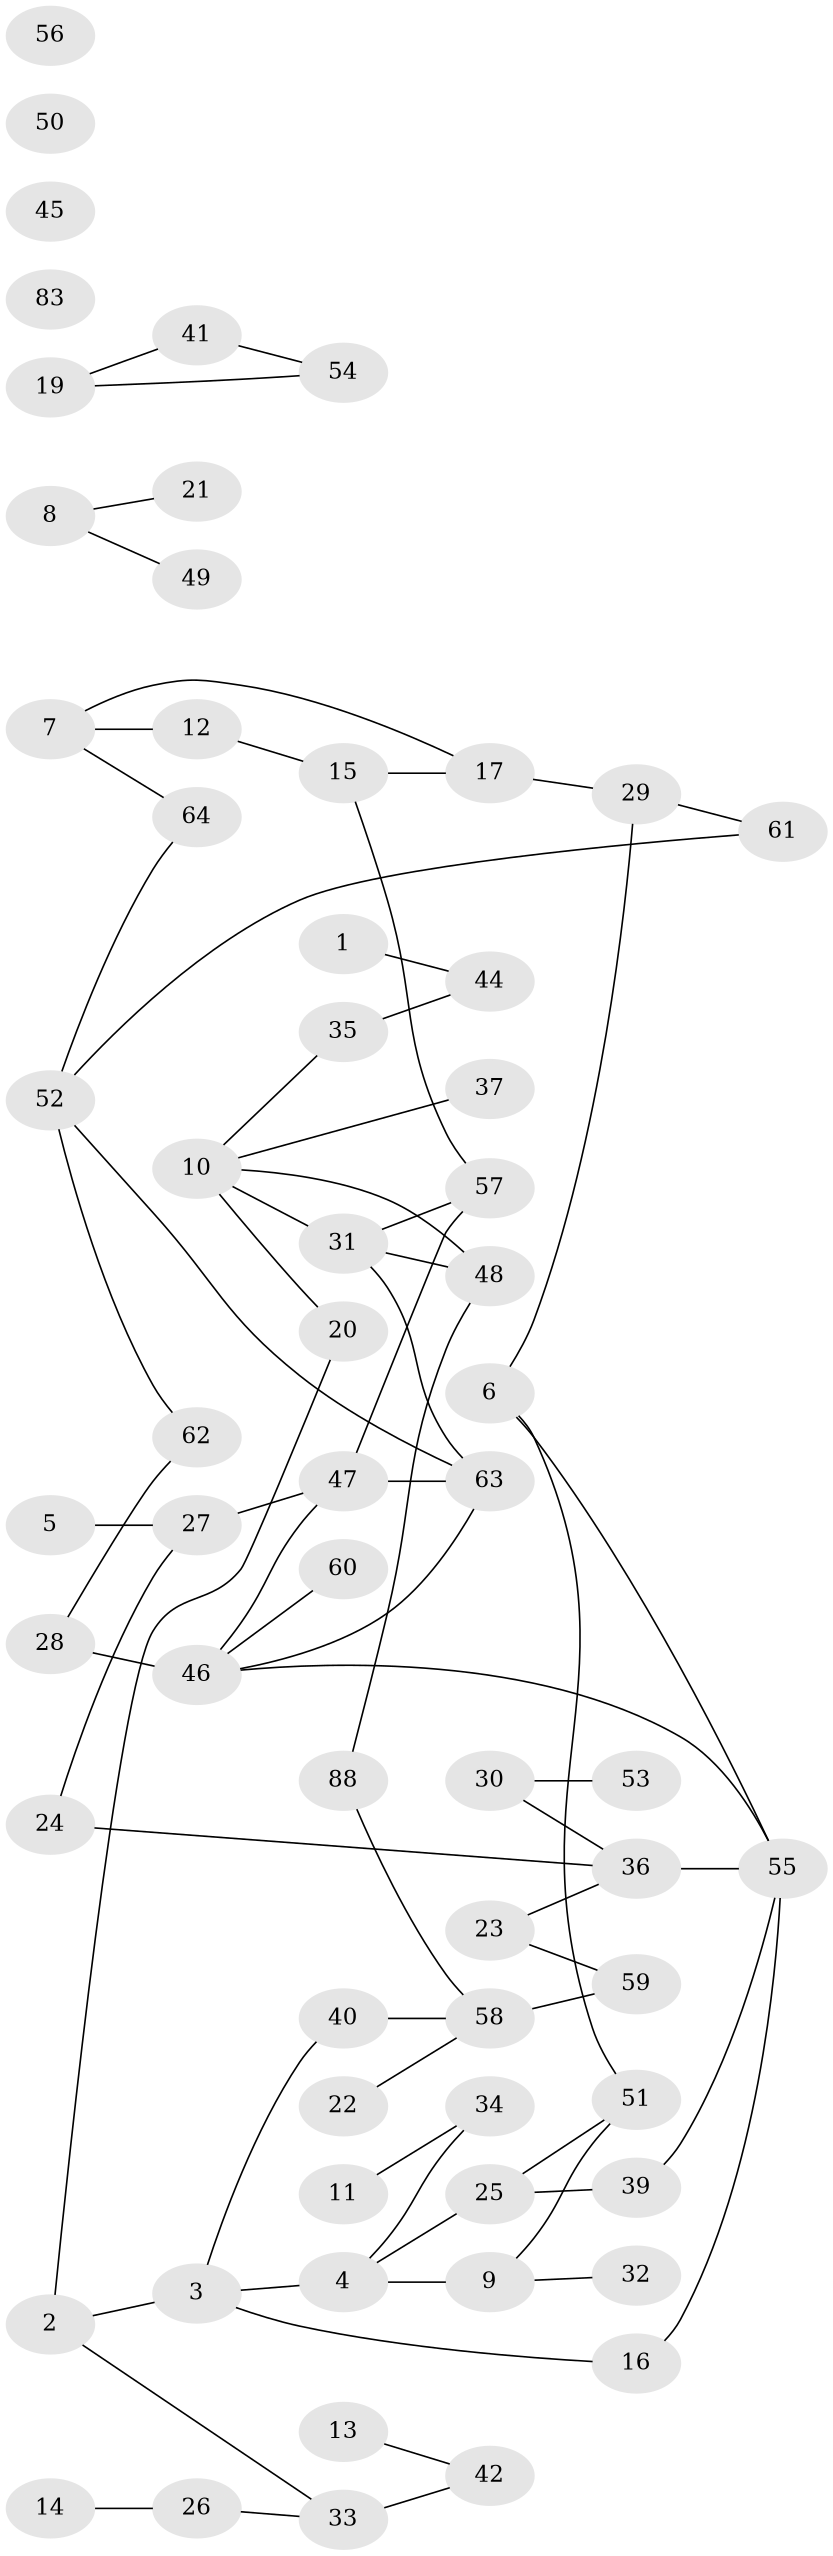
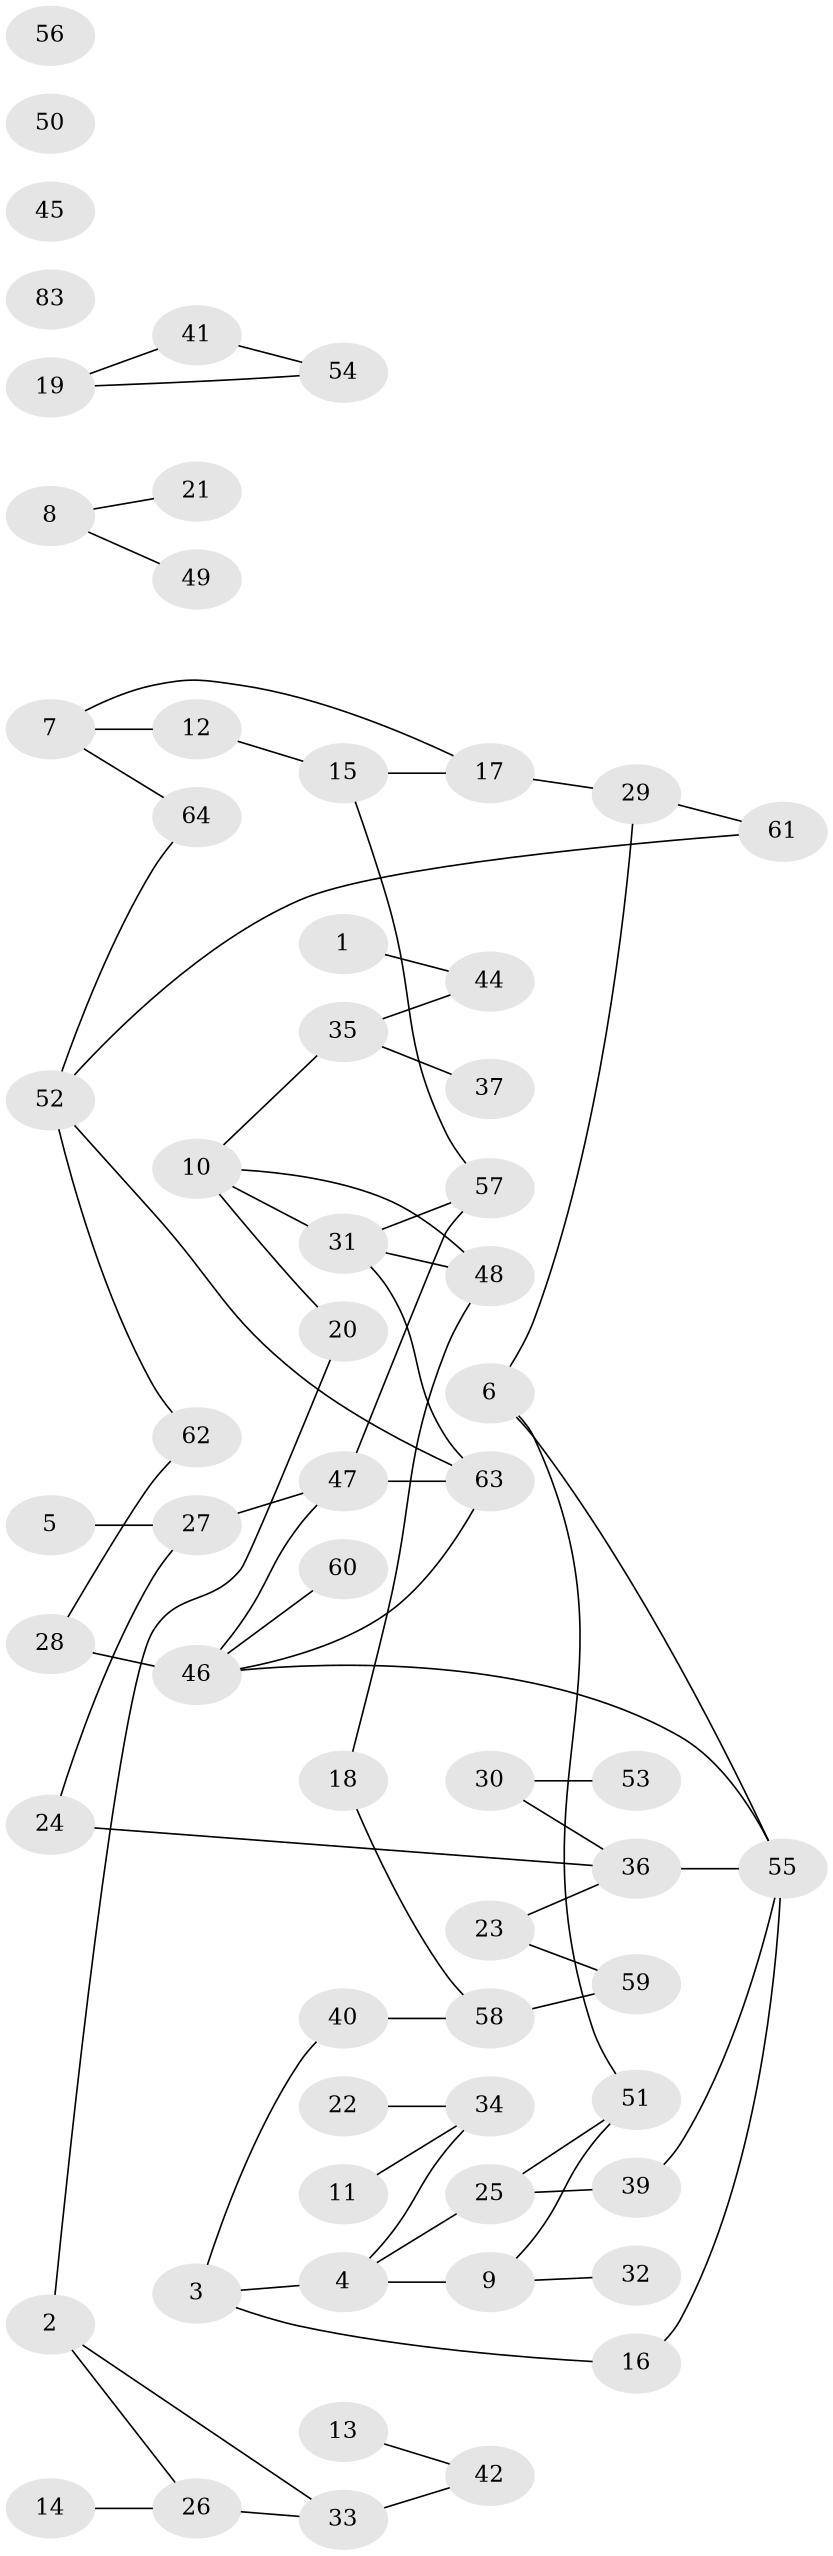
(343, 1129) -> (408, 1057)
(343, 1781) -> (343, 1781)
(417, 2062) -> (417, 2106)
(124, 2309) -> (124, 2416)
